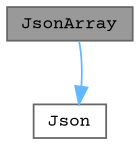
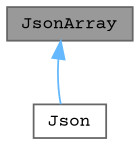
(82, 64) -> (58, 82)
